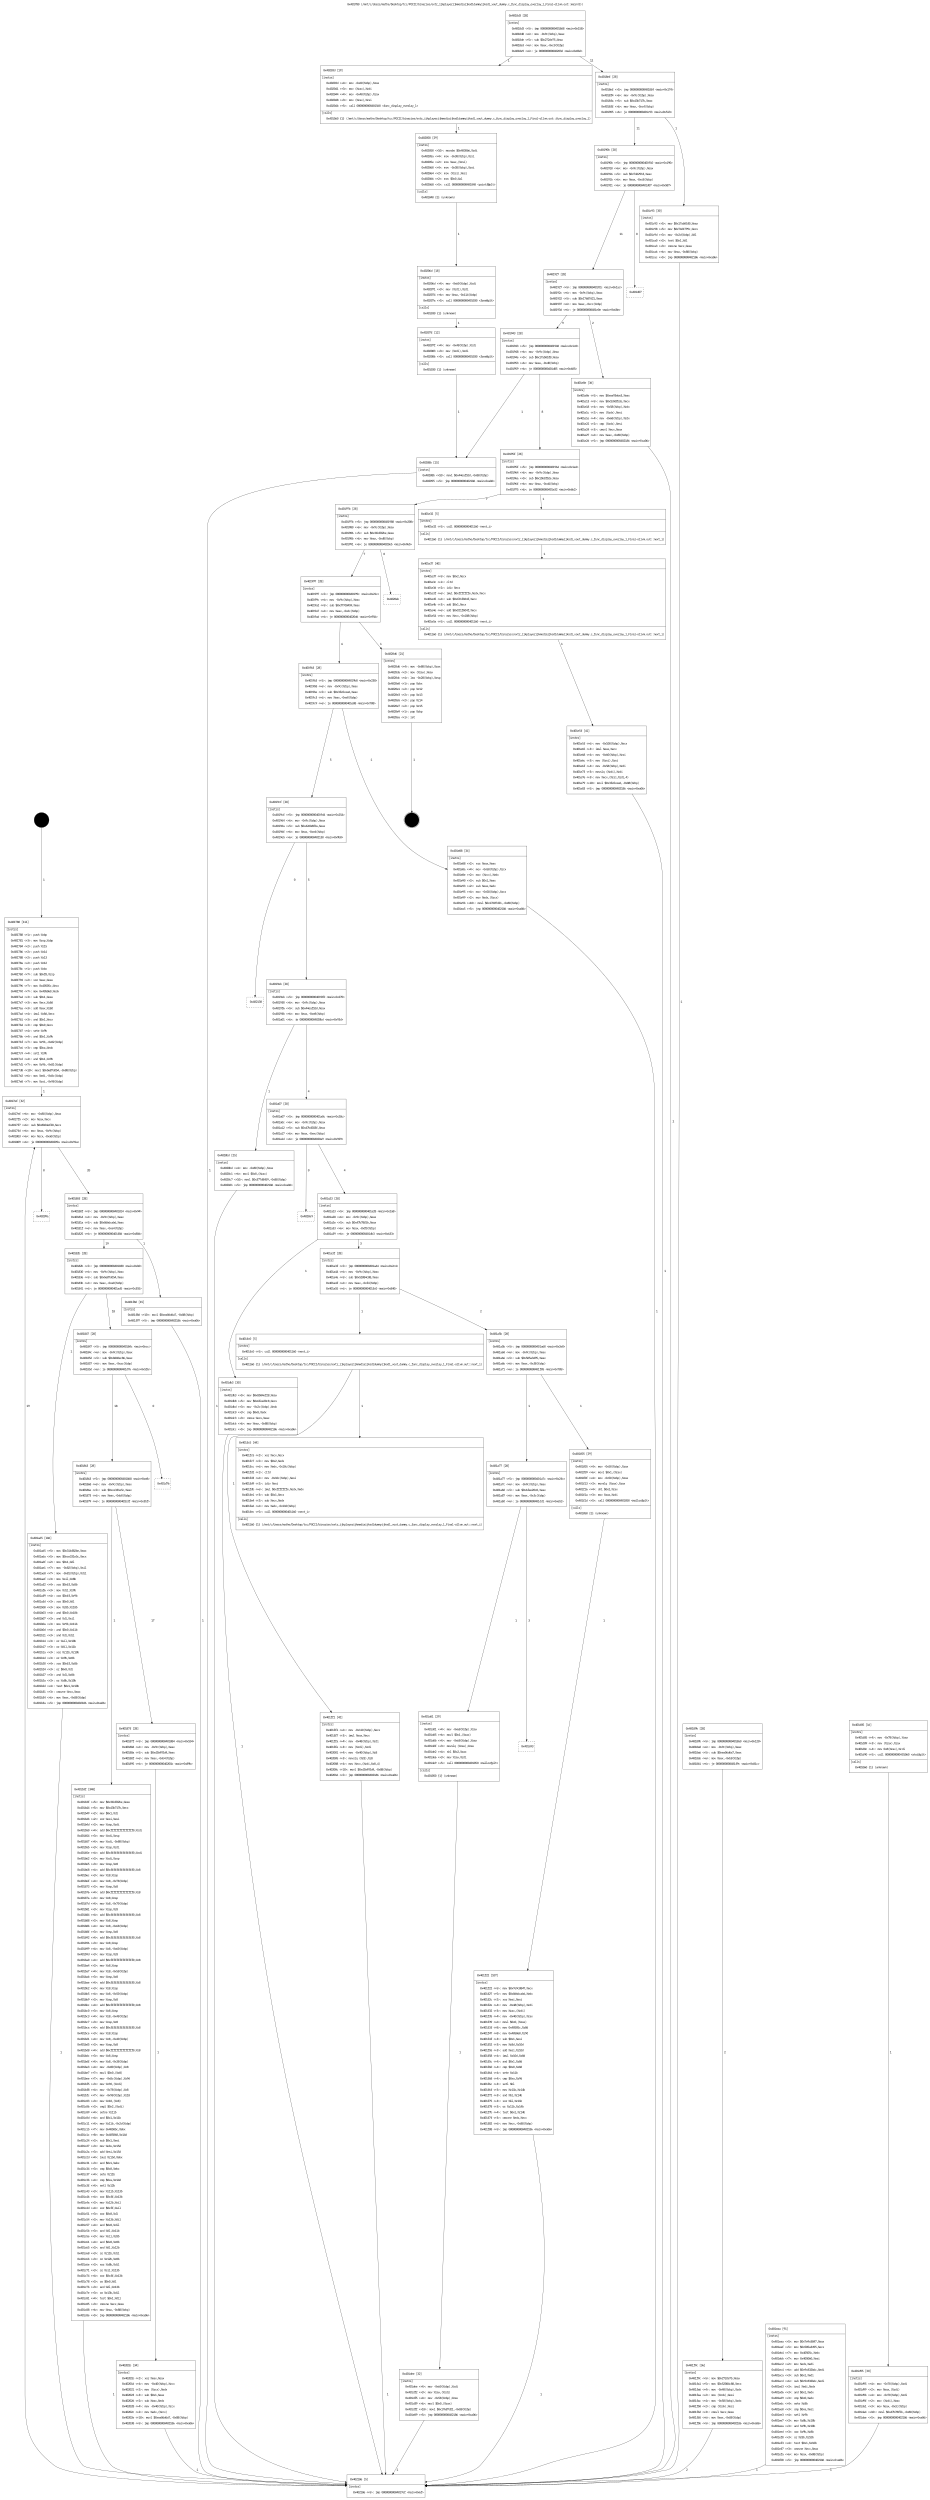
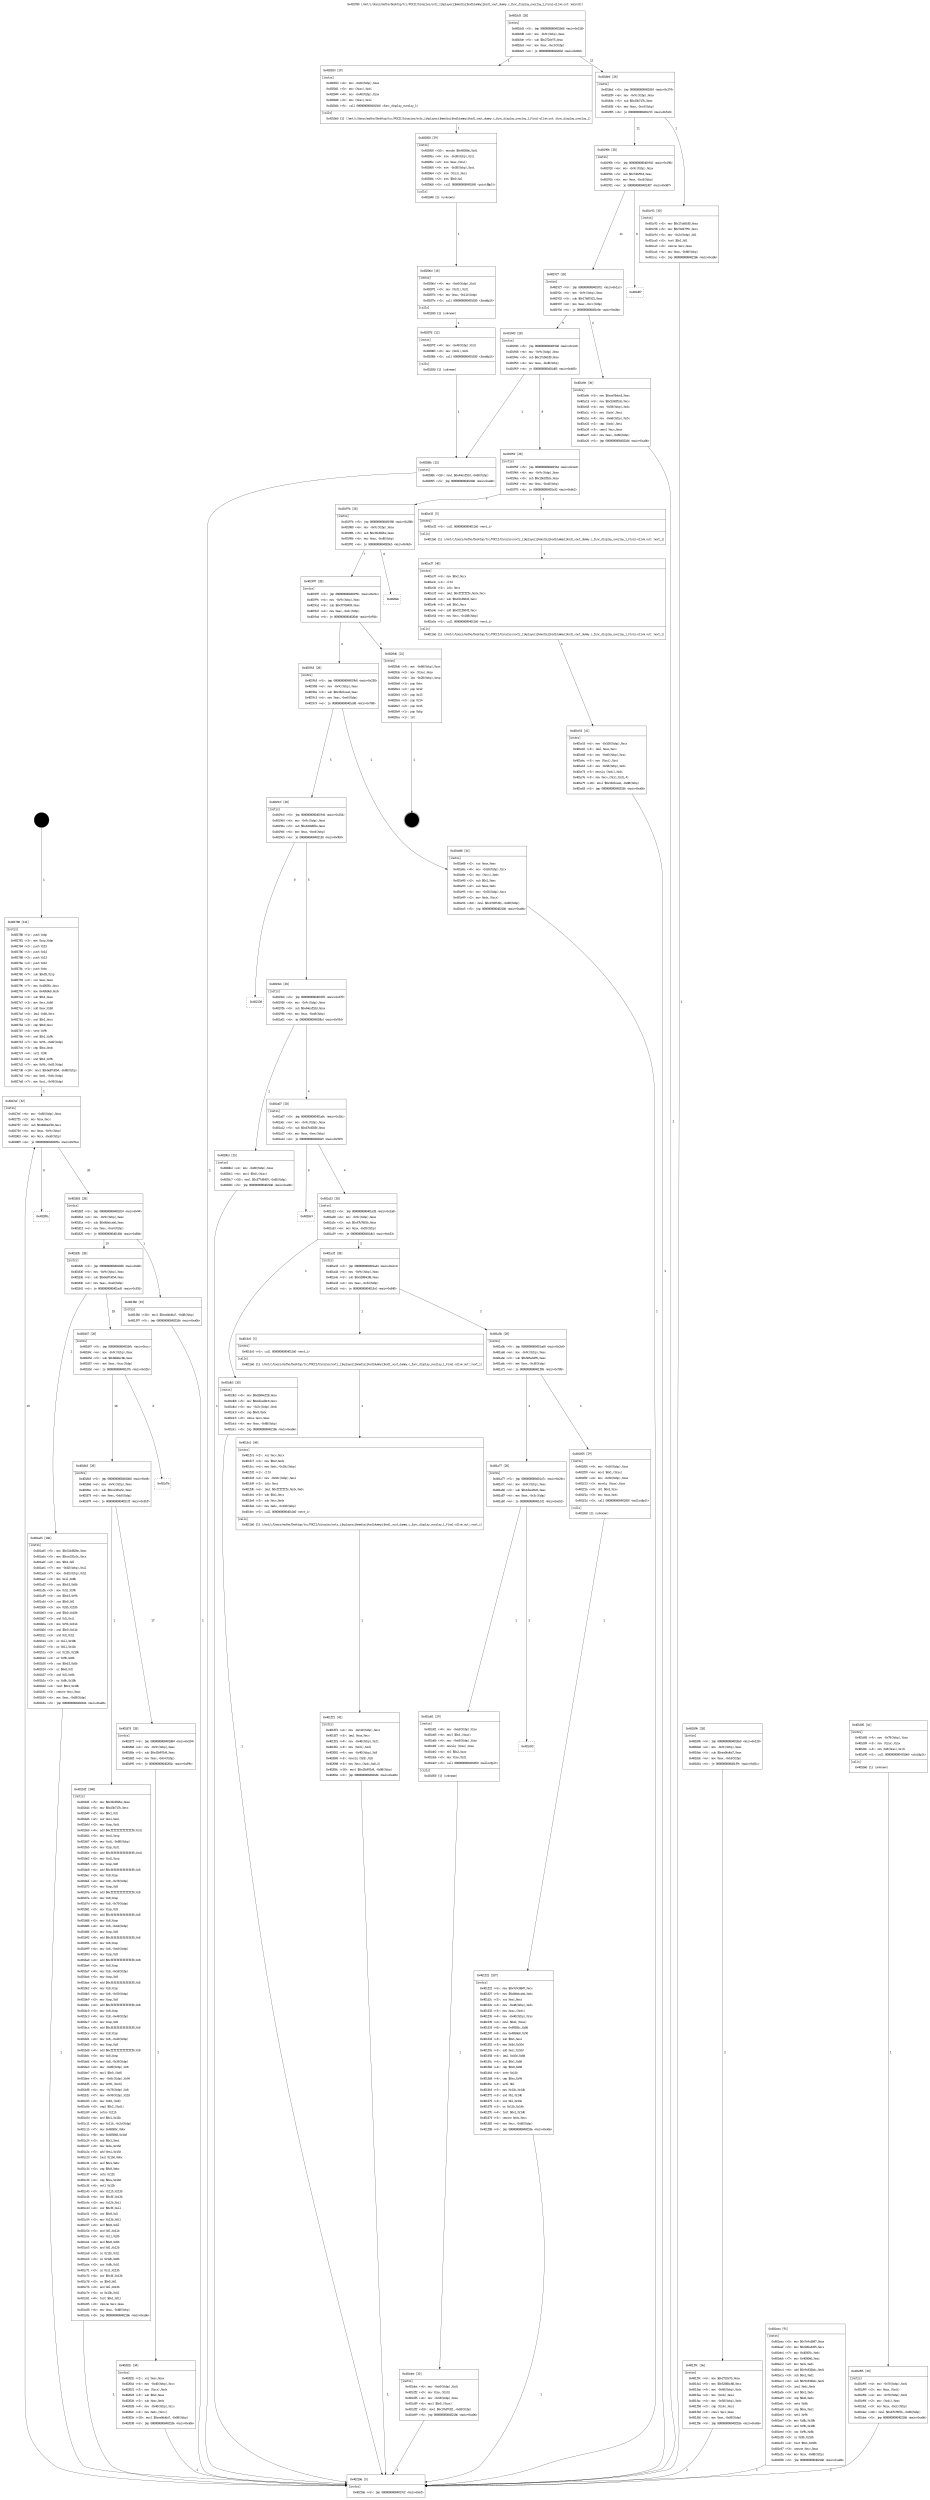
(229, 1511) -> (360, 1620)
